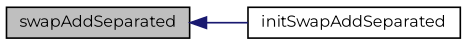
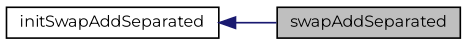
(227, 23) -> (256, 23)
